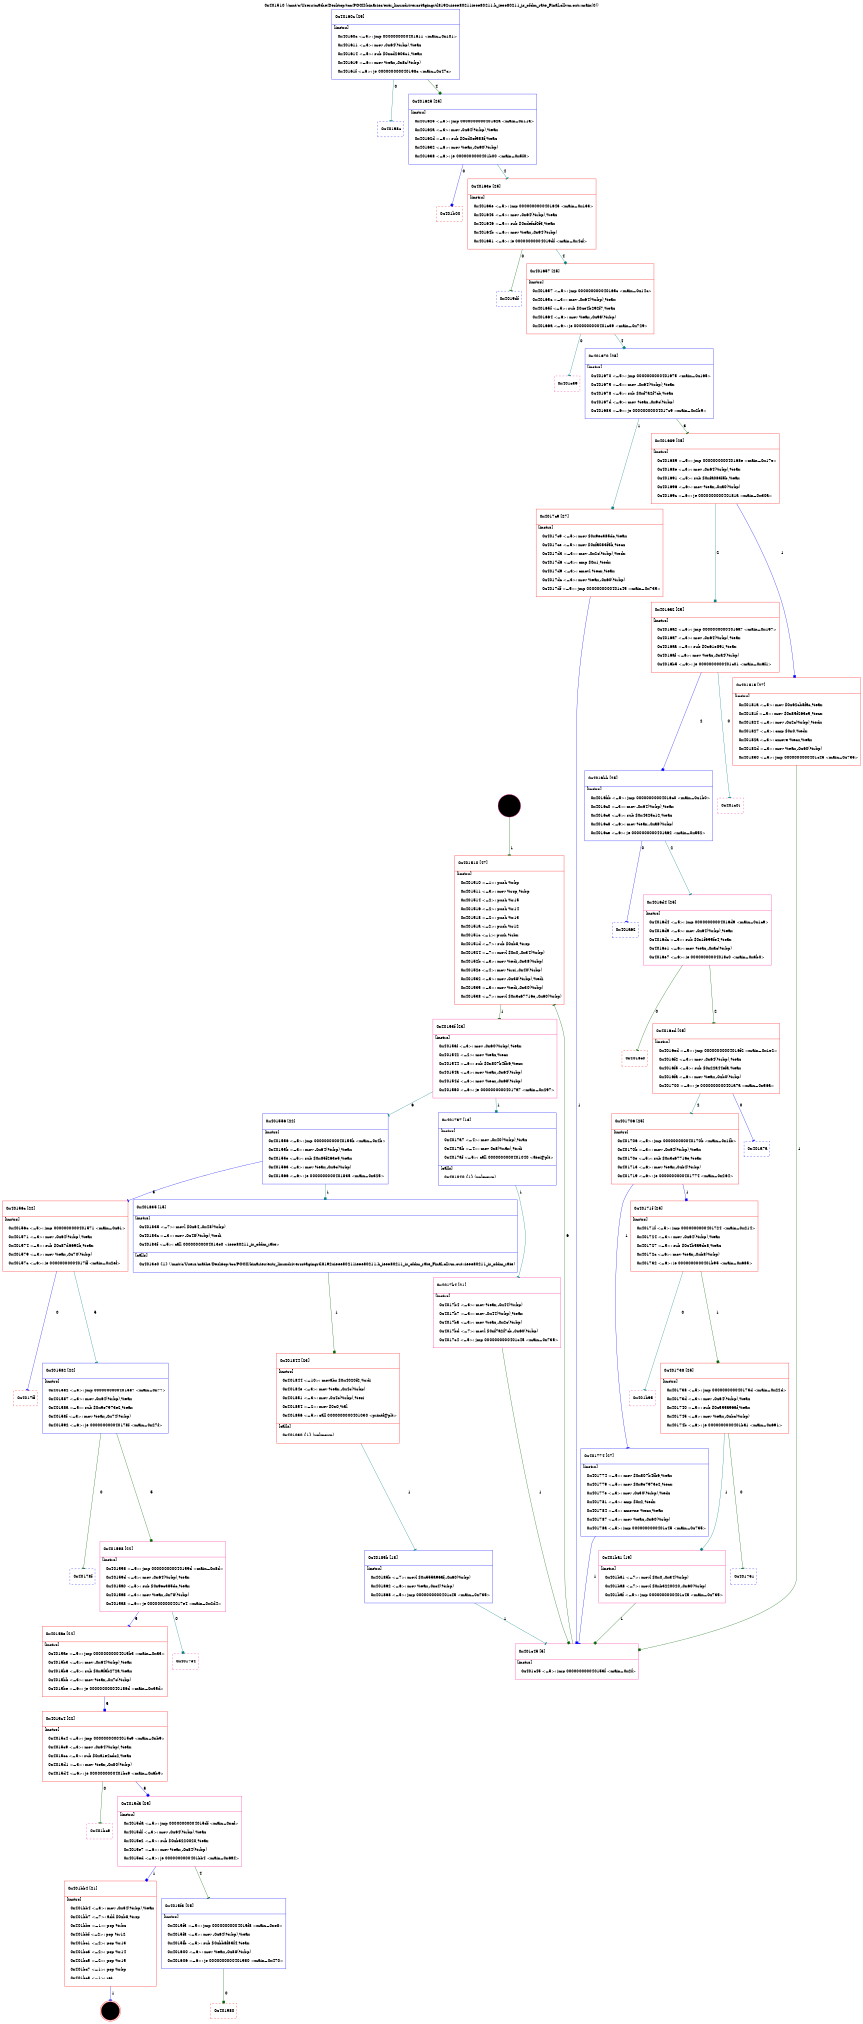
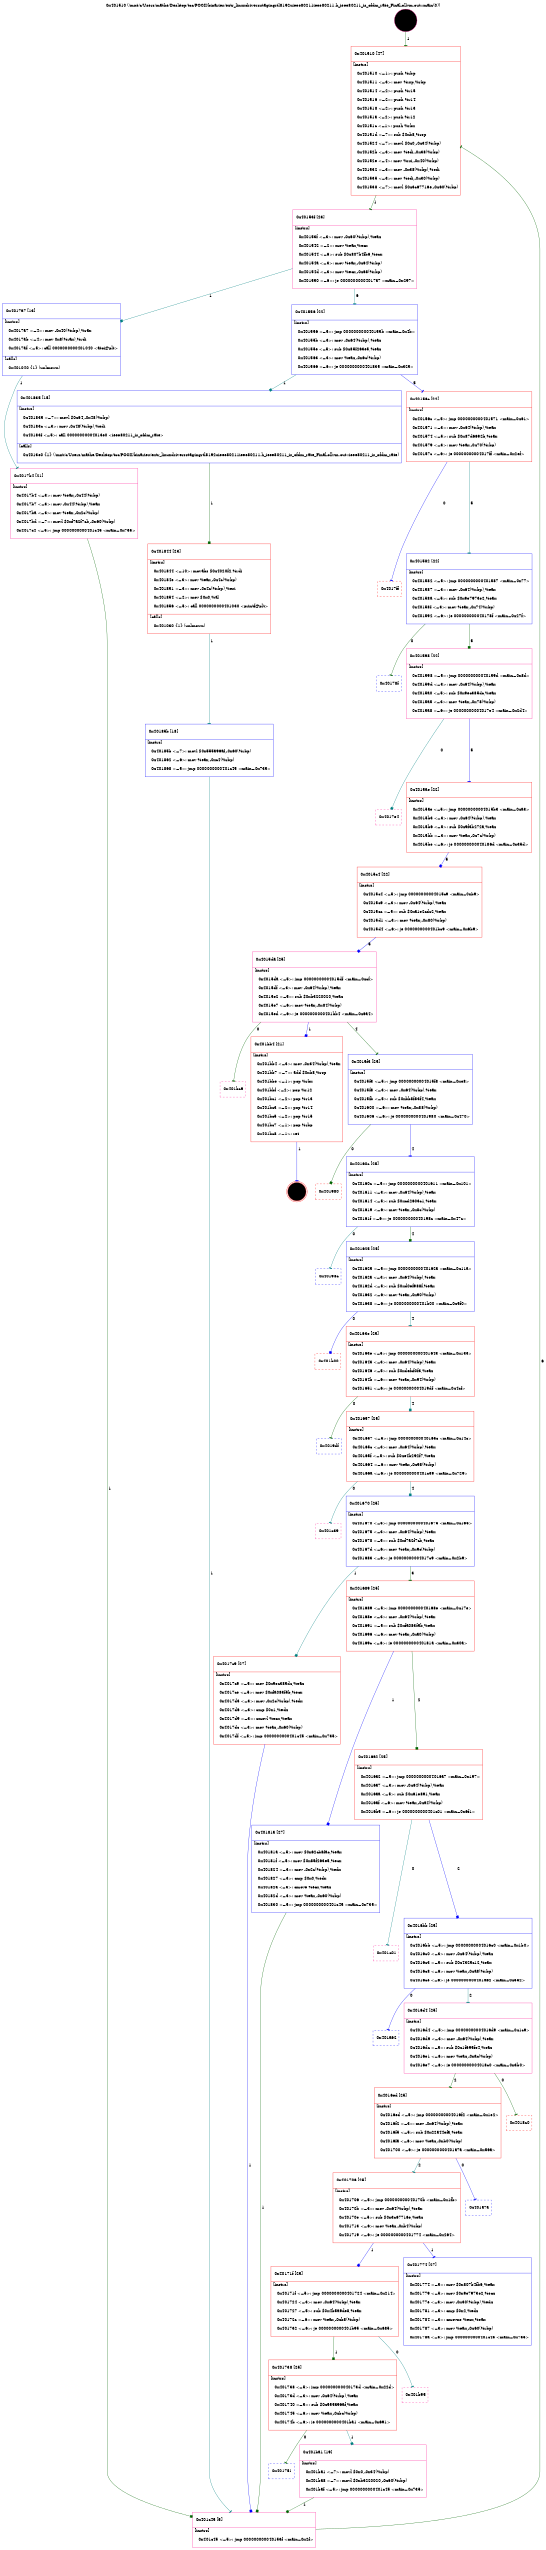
(715, 551) -> (414, 1699)
(797, 721) -> (316, 1869)
none -> (410, 1140)
(585, 1589) -> none
(101, 1802) -> (242, 1048)
